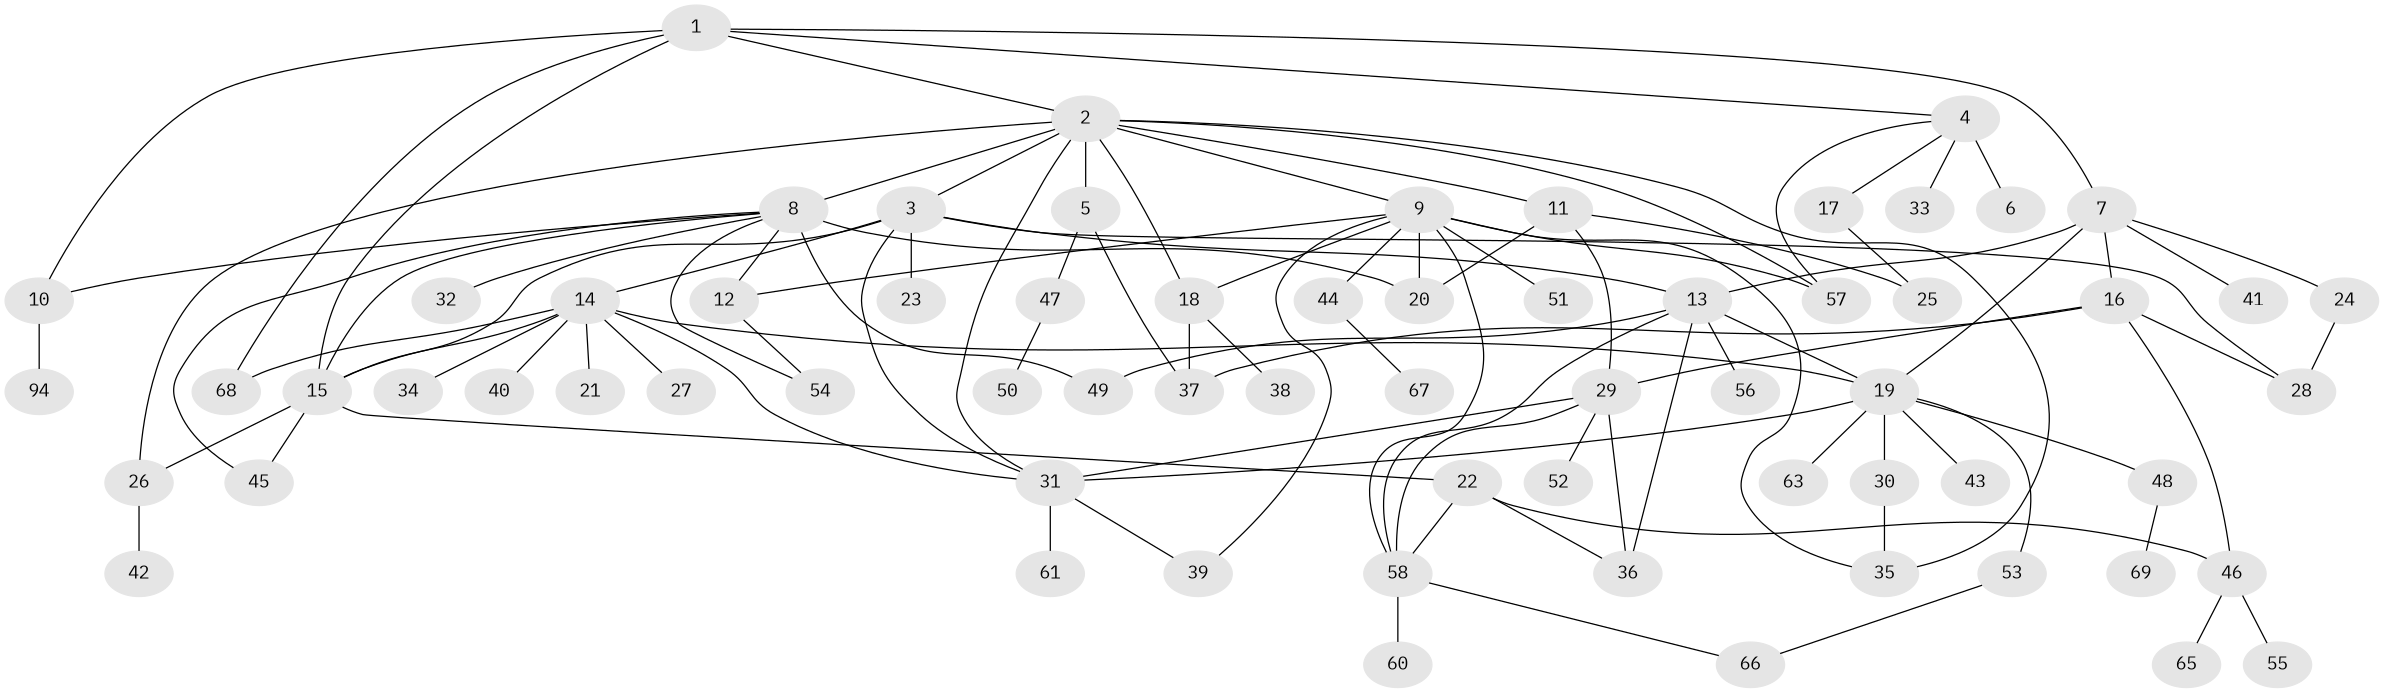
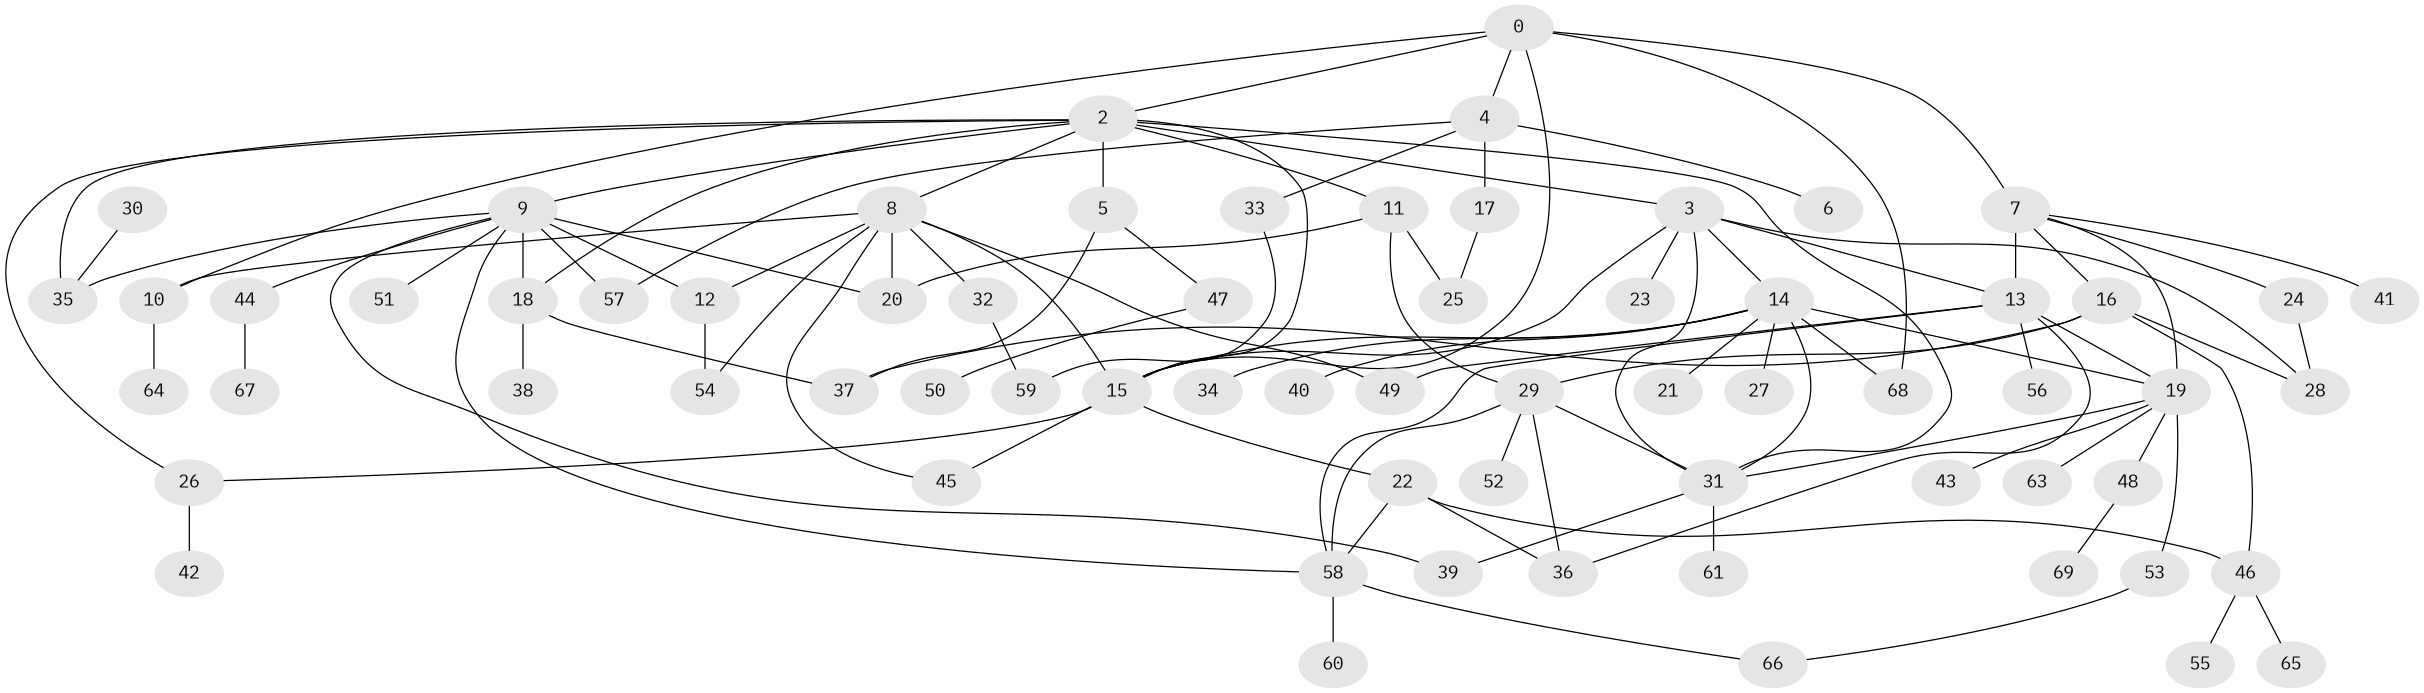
(696, 28) -> (1519, 28)
(1478, 157) -> (1307, 244)
(39, 392) -> (154, 392)
none -> (1026, 392)
(1884, 437) -> none
